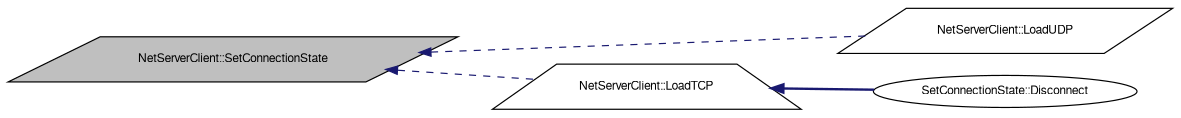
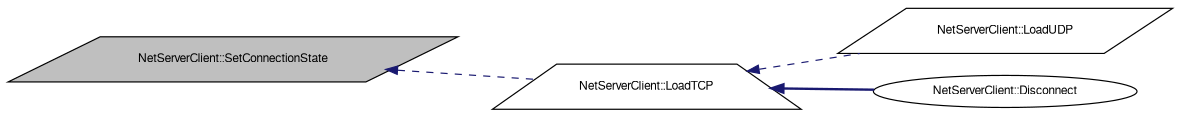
(650, 44) -> (810, 61)
(1005, 91) -> (1005, 91)
